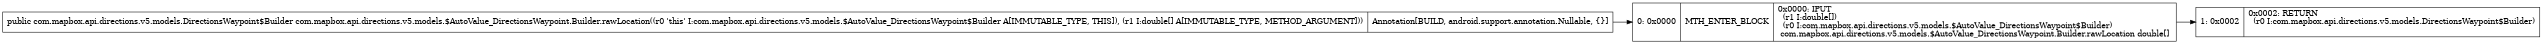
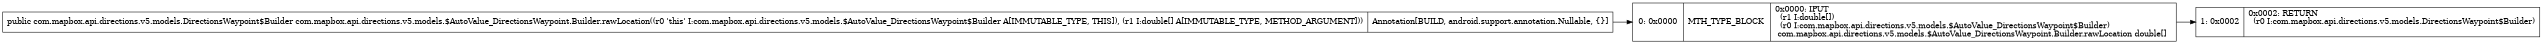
(1727, 22) -> (1726, 22)
